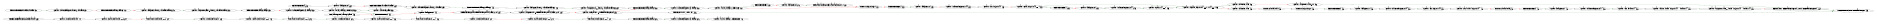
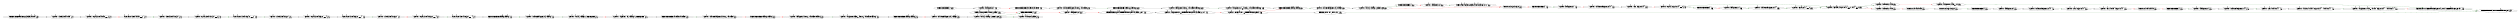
none -> (630, 17)
